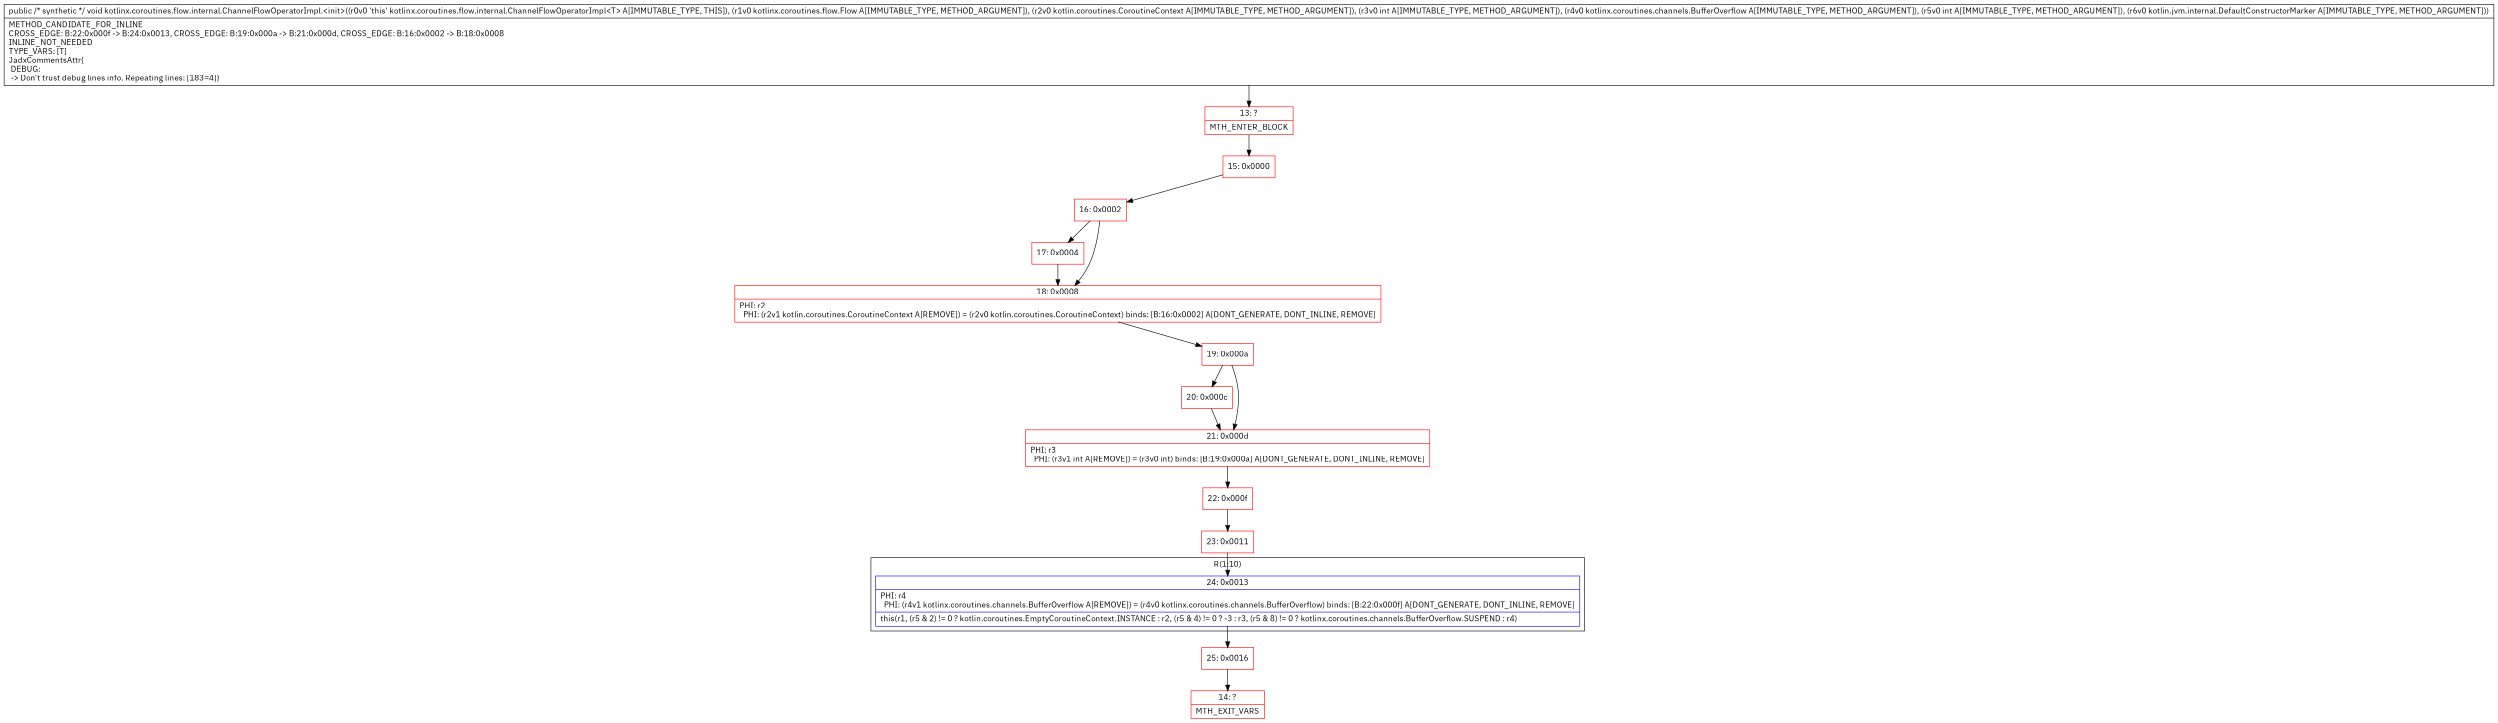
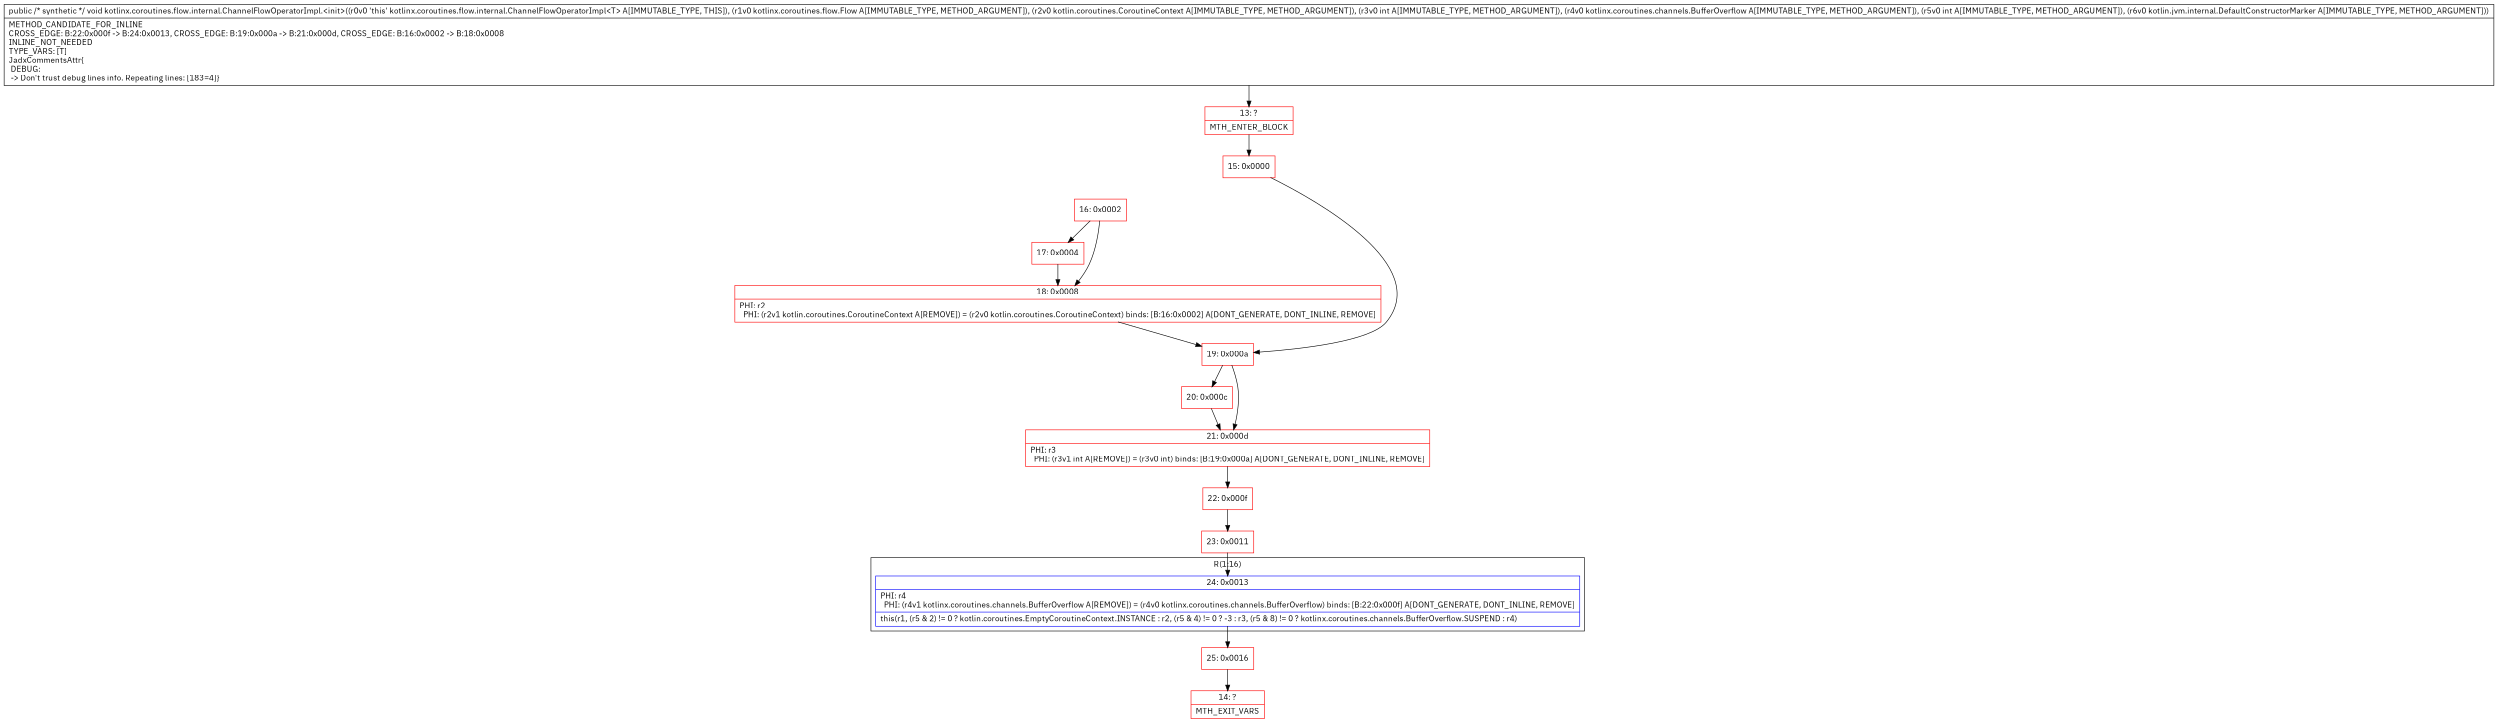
(1178, 188) -> (1395, 286)
(1228, 564) -> (1228, 564)
